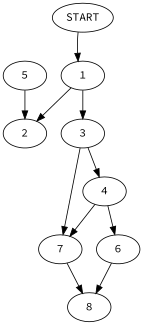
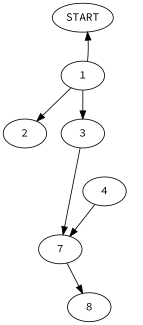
(77, 43) -> (88, 51)
(25, 76) -> none
(92, 159) -> none
(118, 249) -> none
